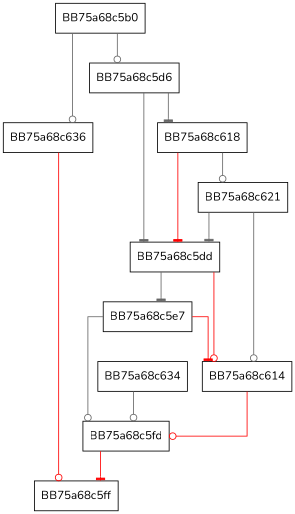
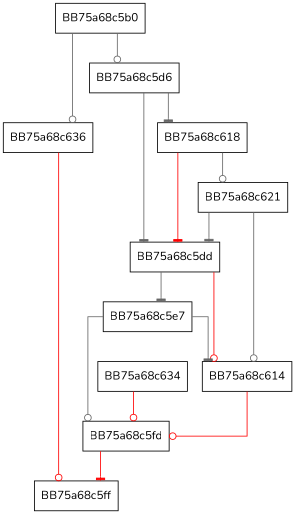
(208, 329) -> (208, 329)
(133, 403) -> (133, 403)
